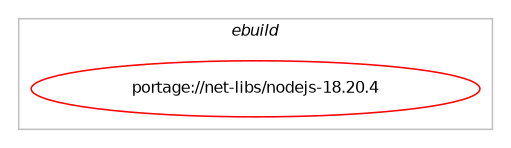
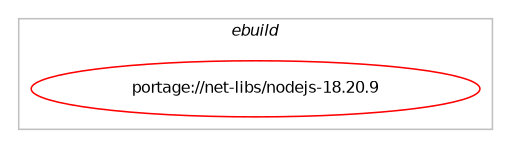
(256, 89) -> (256, 89)
